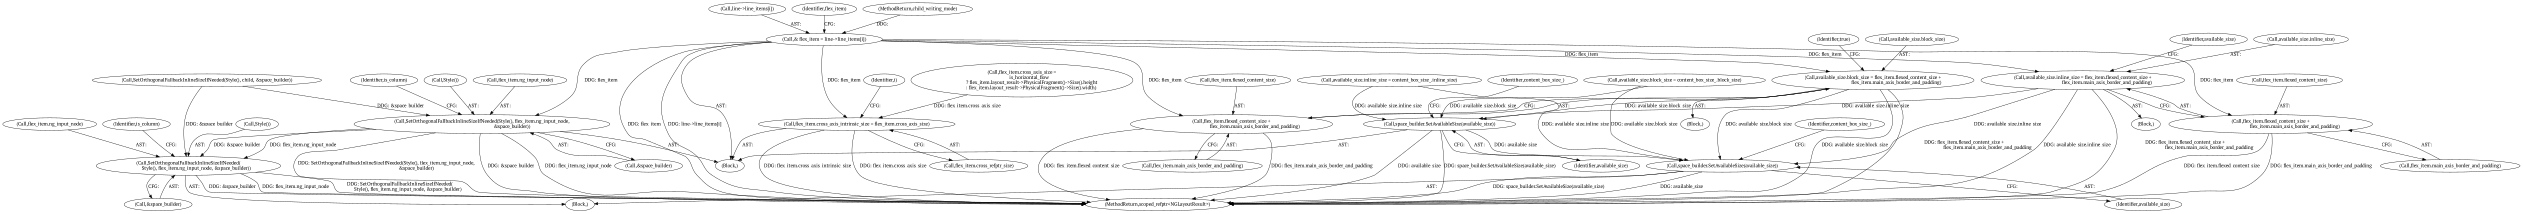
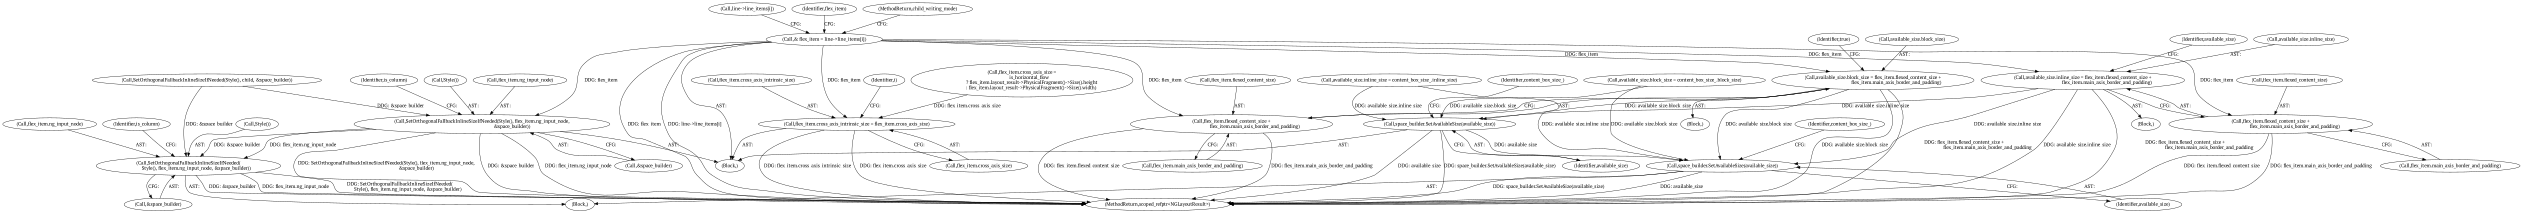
(797, 24) -> (797, 24)
(883, 24) -> (883, 24)
none -> (751, 80)
(979, 166) -> (979, 166)
